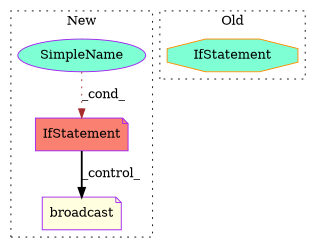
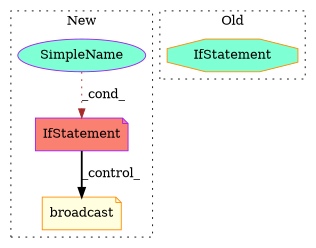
(82, 213) -> (82, 213)
